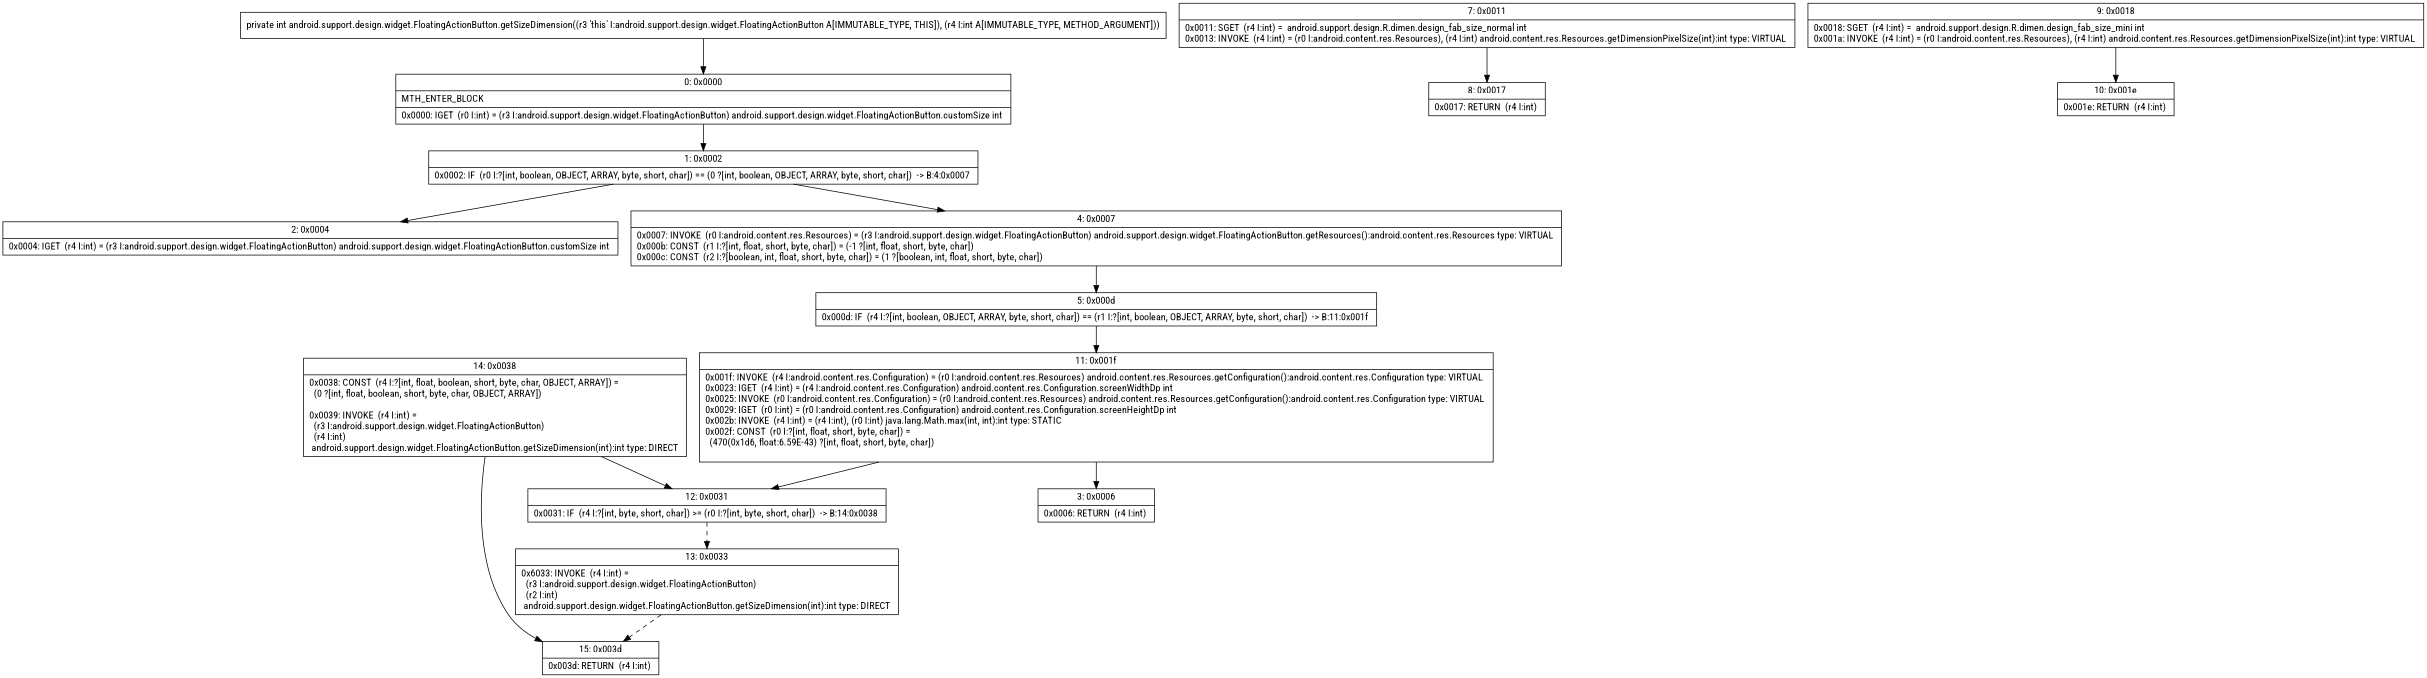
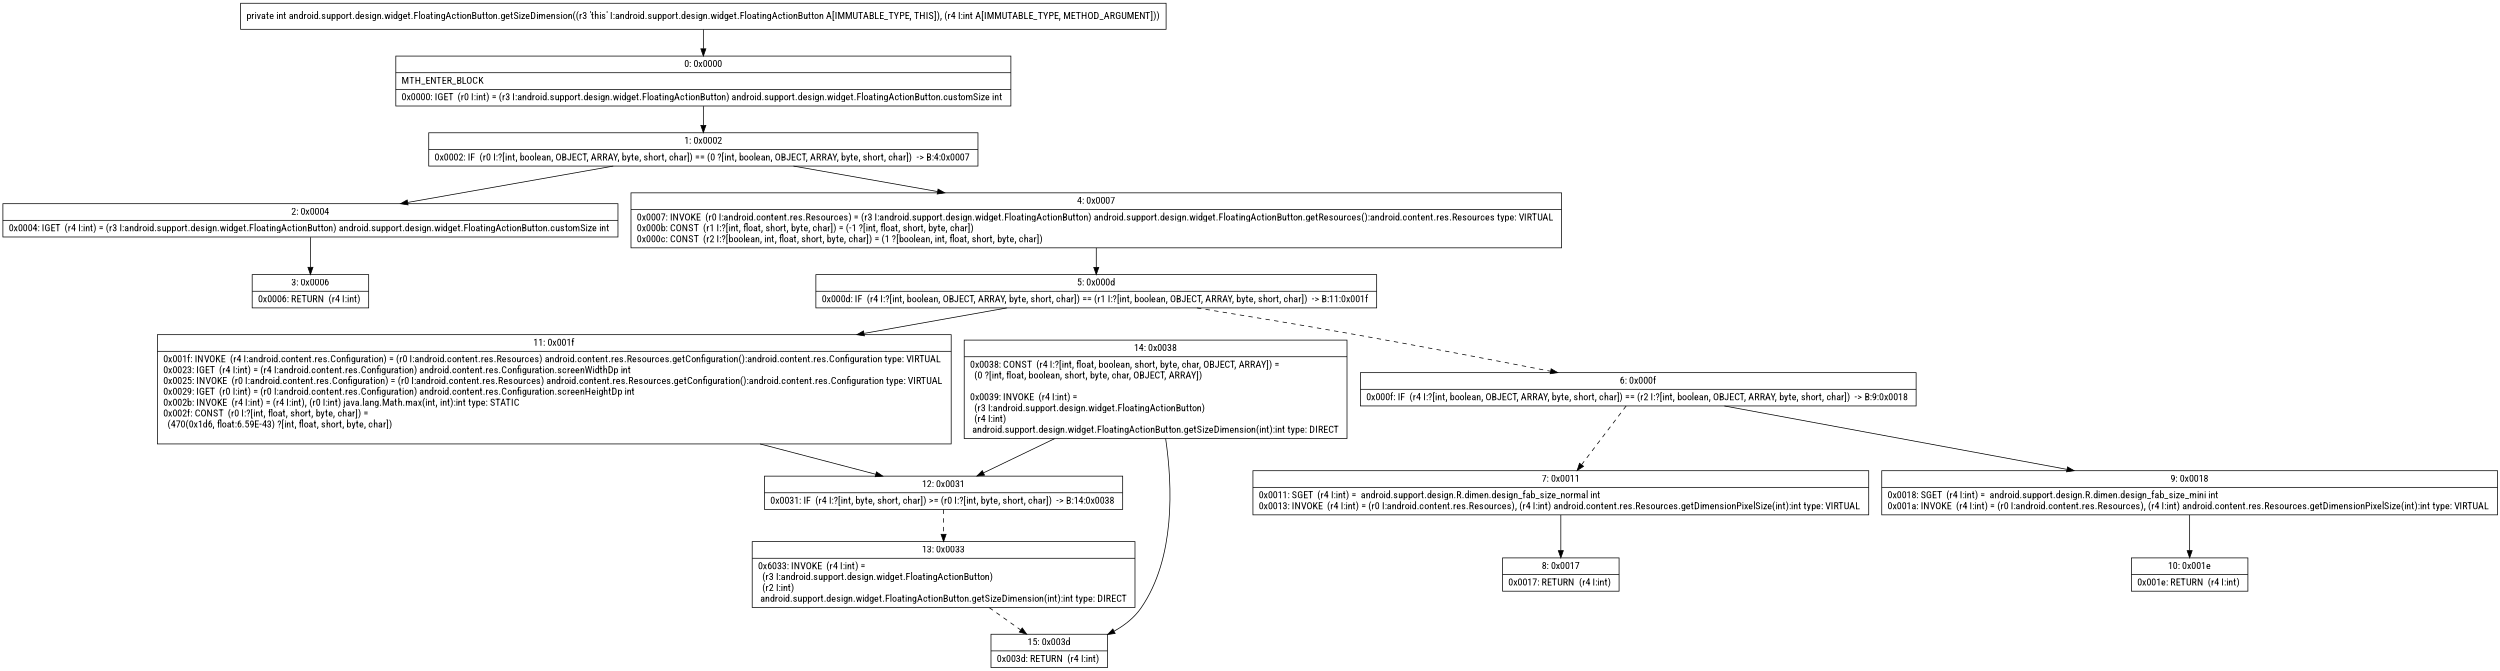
none -> (1638, 389)
(1096, 472) -> (310, 252)
